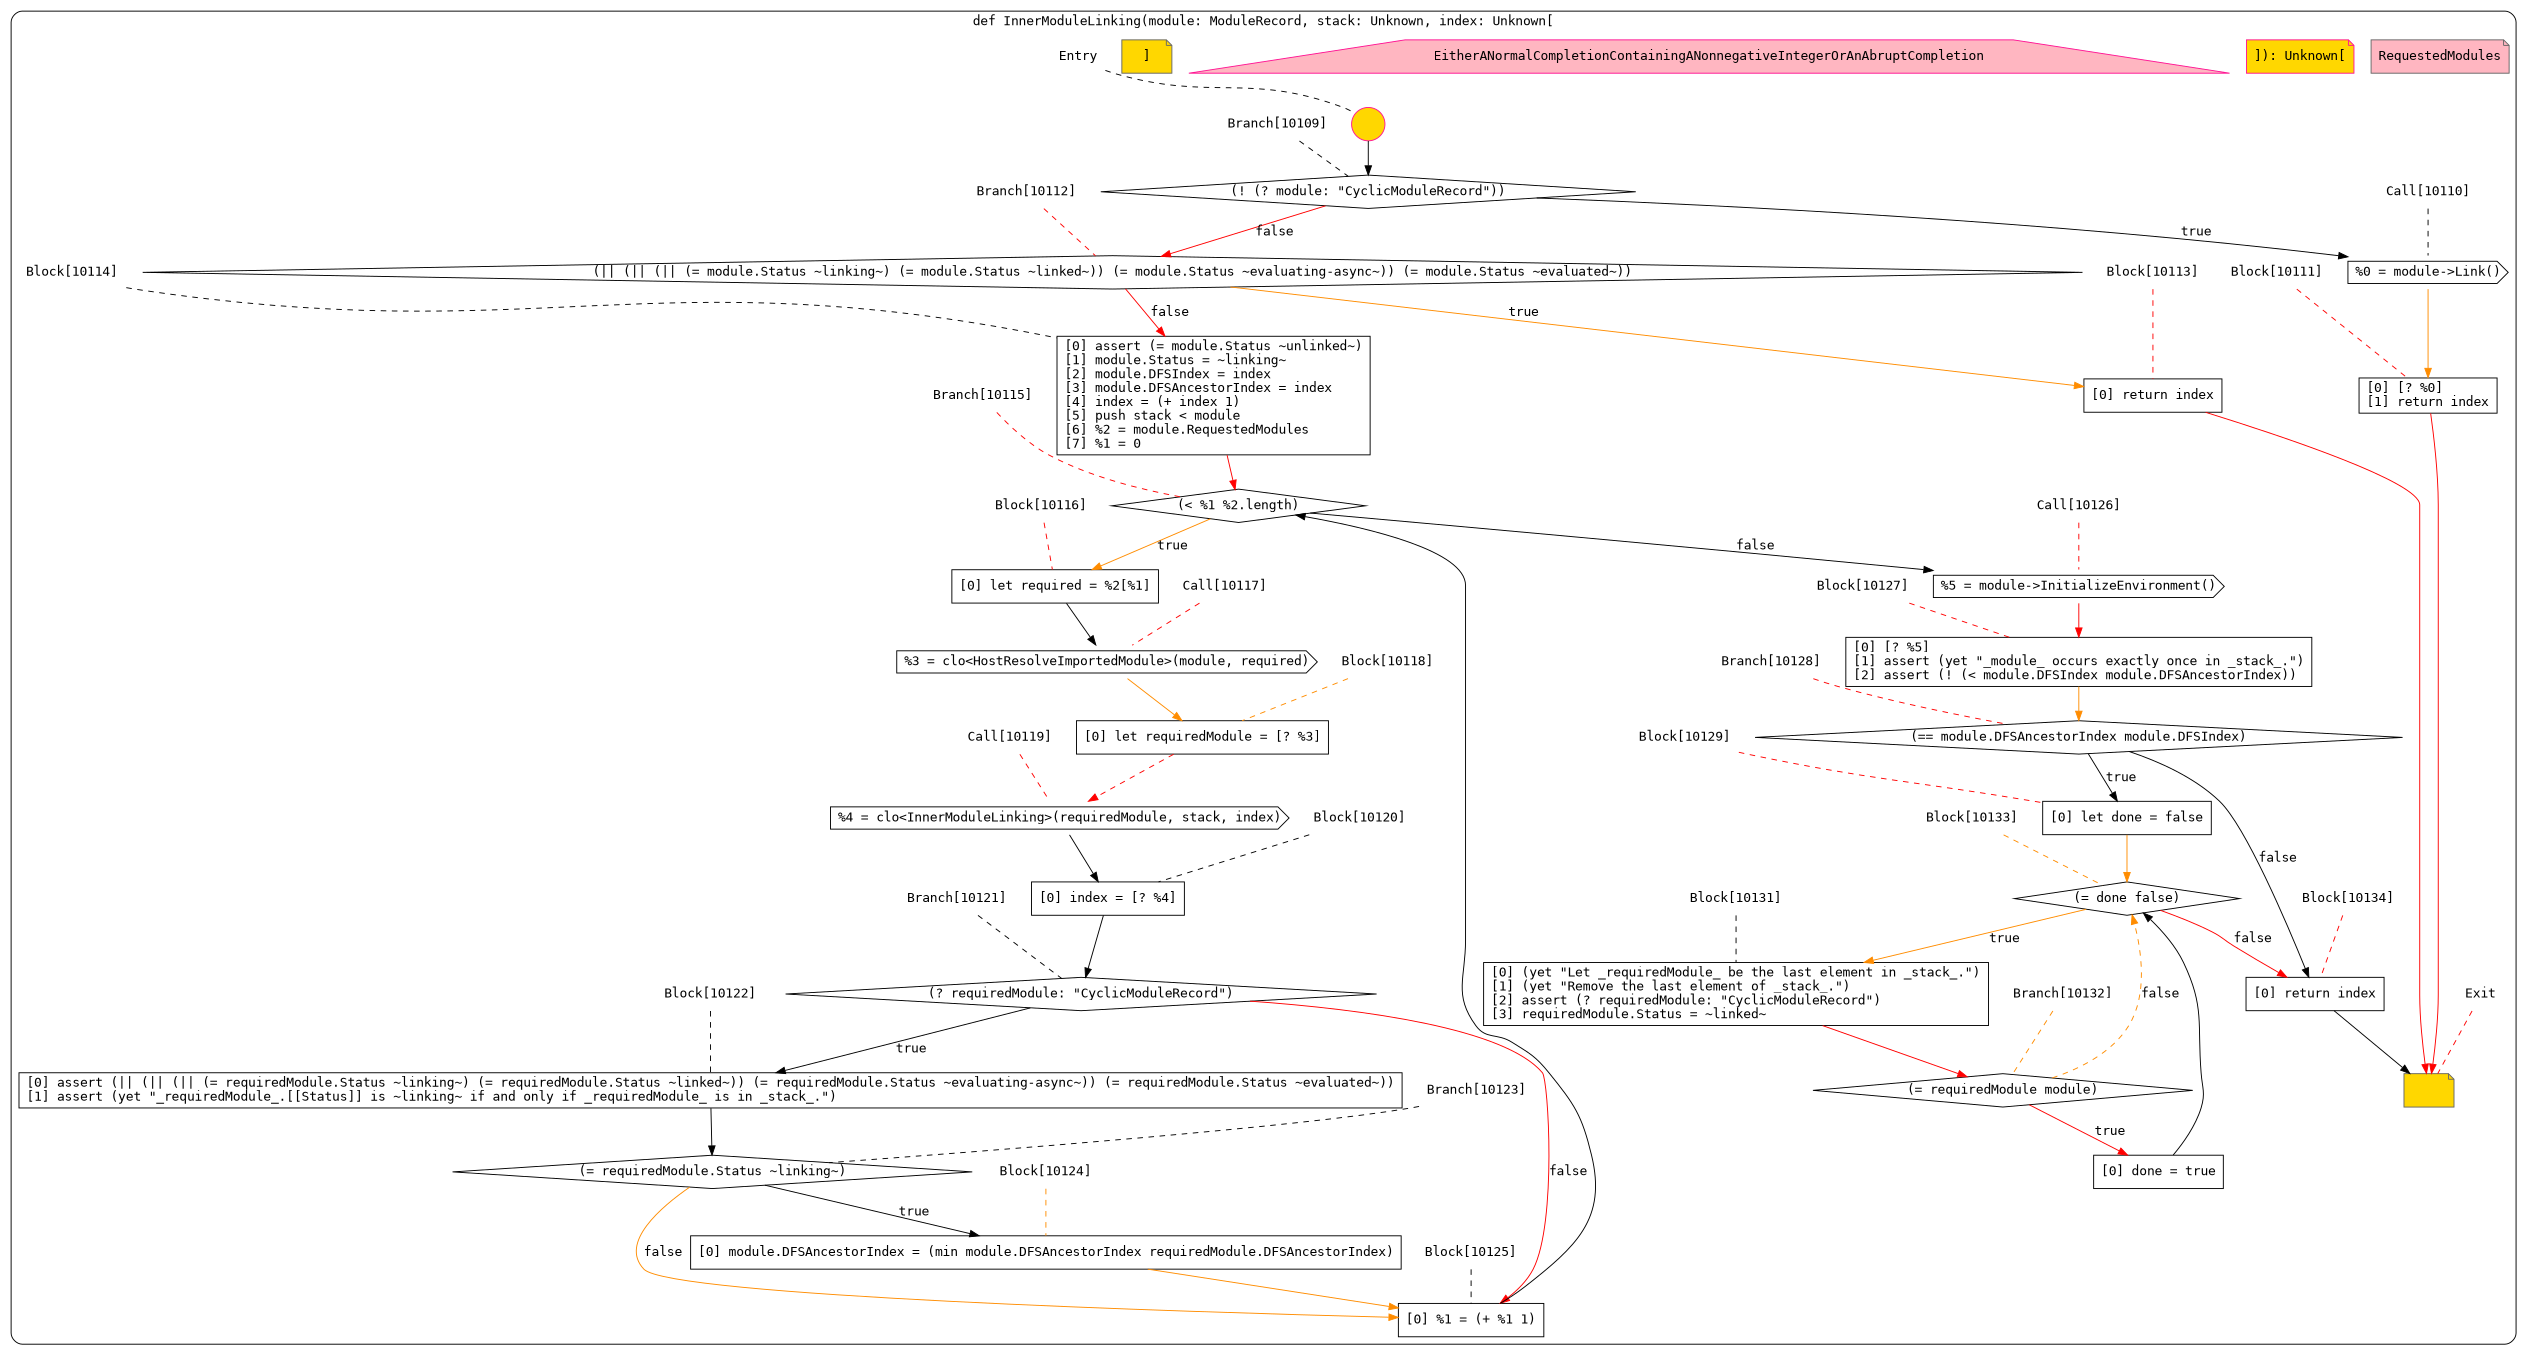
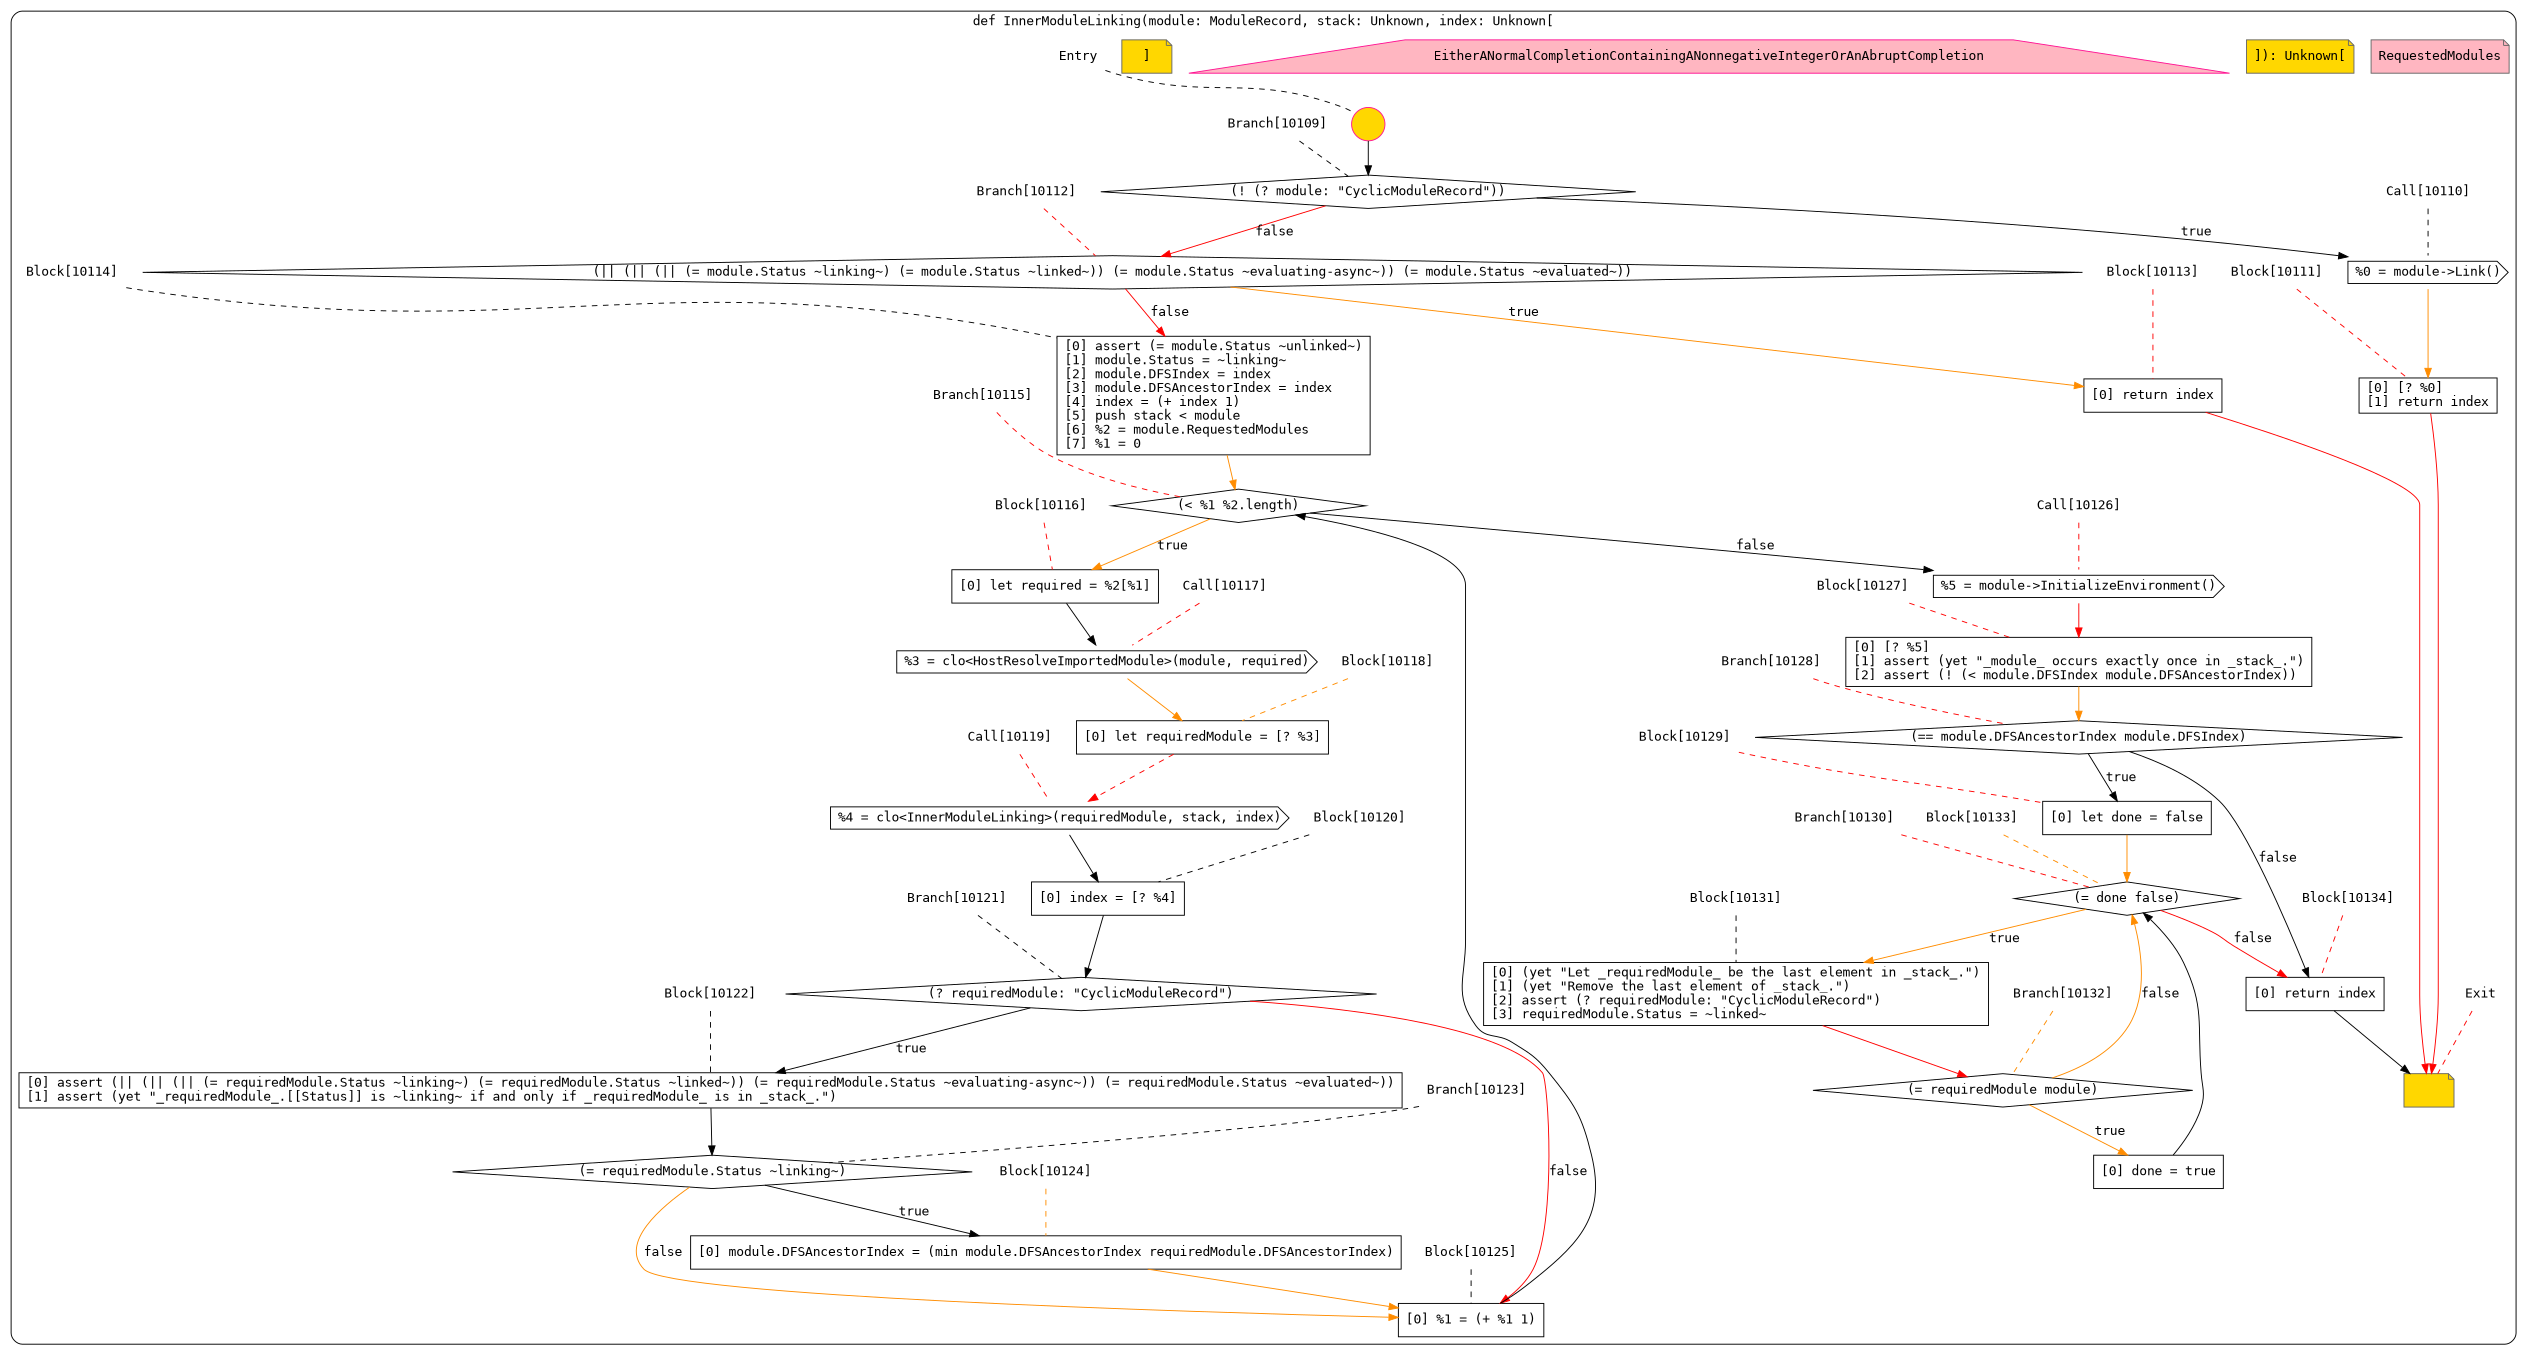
(2300, 57) -> (2300, 57)
(1230, 468) -> (1230, 468)
none -> (1844, 818)
(2131, 1021) -> (2131, 1021)
(2074, 1128) -> (2074, 1128)
